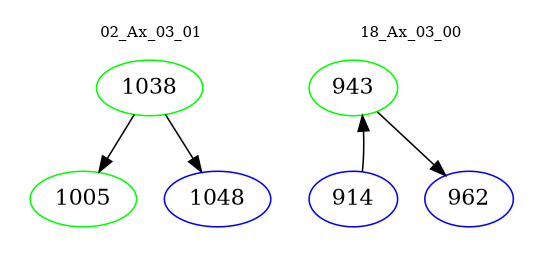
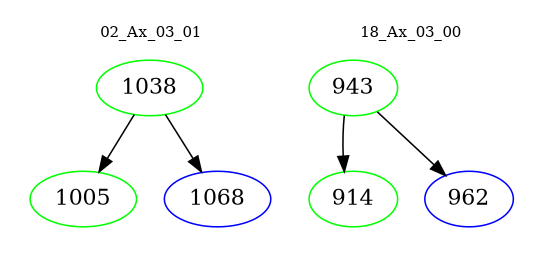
(364, 152) -> (343, 136)
(218, 199) -> (218, 199)
(353, 199) -> (353, 199)
